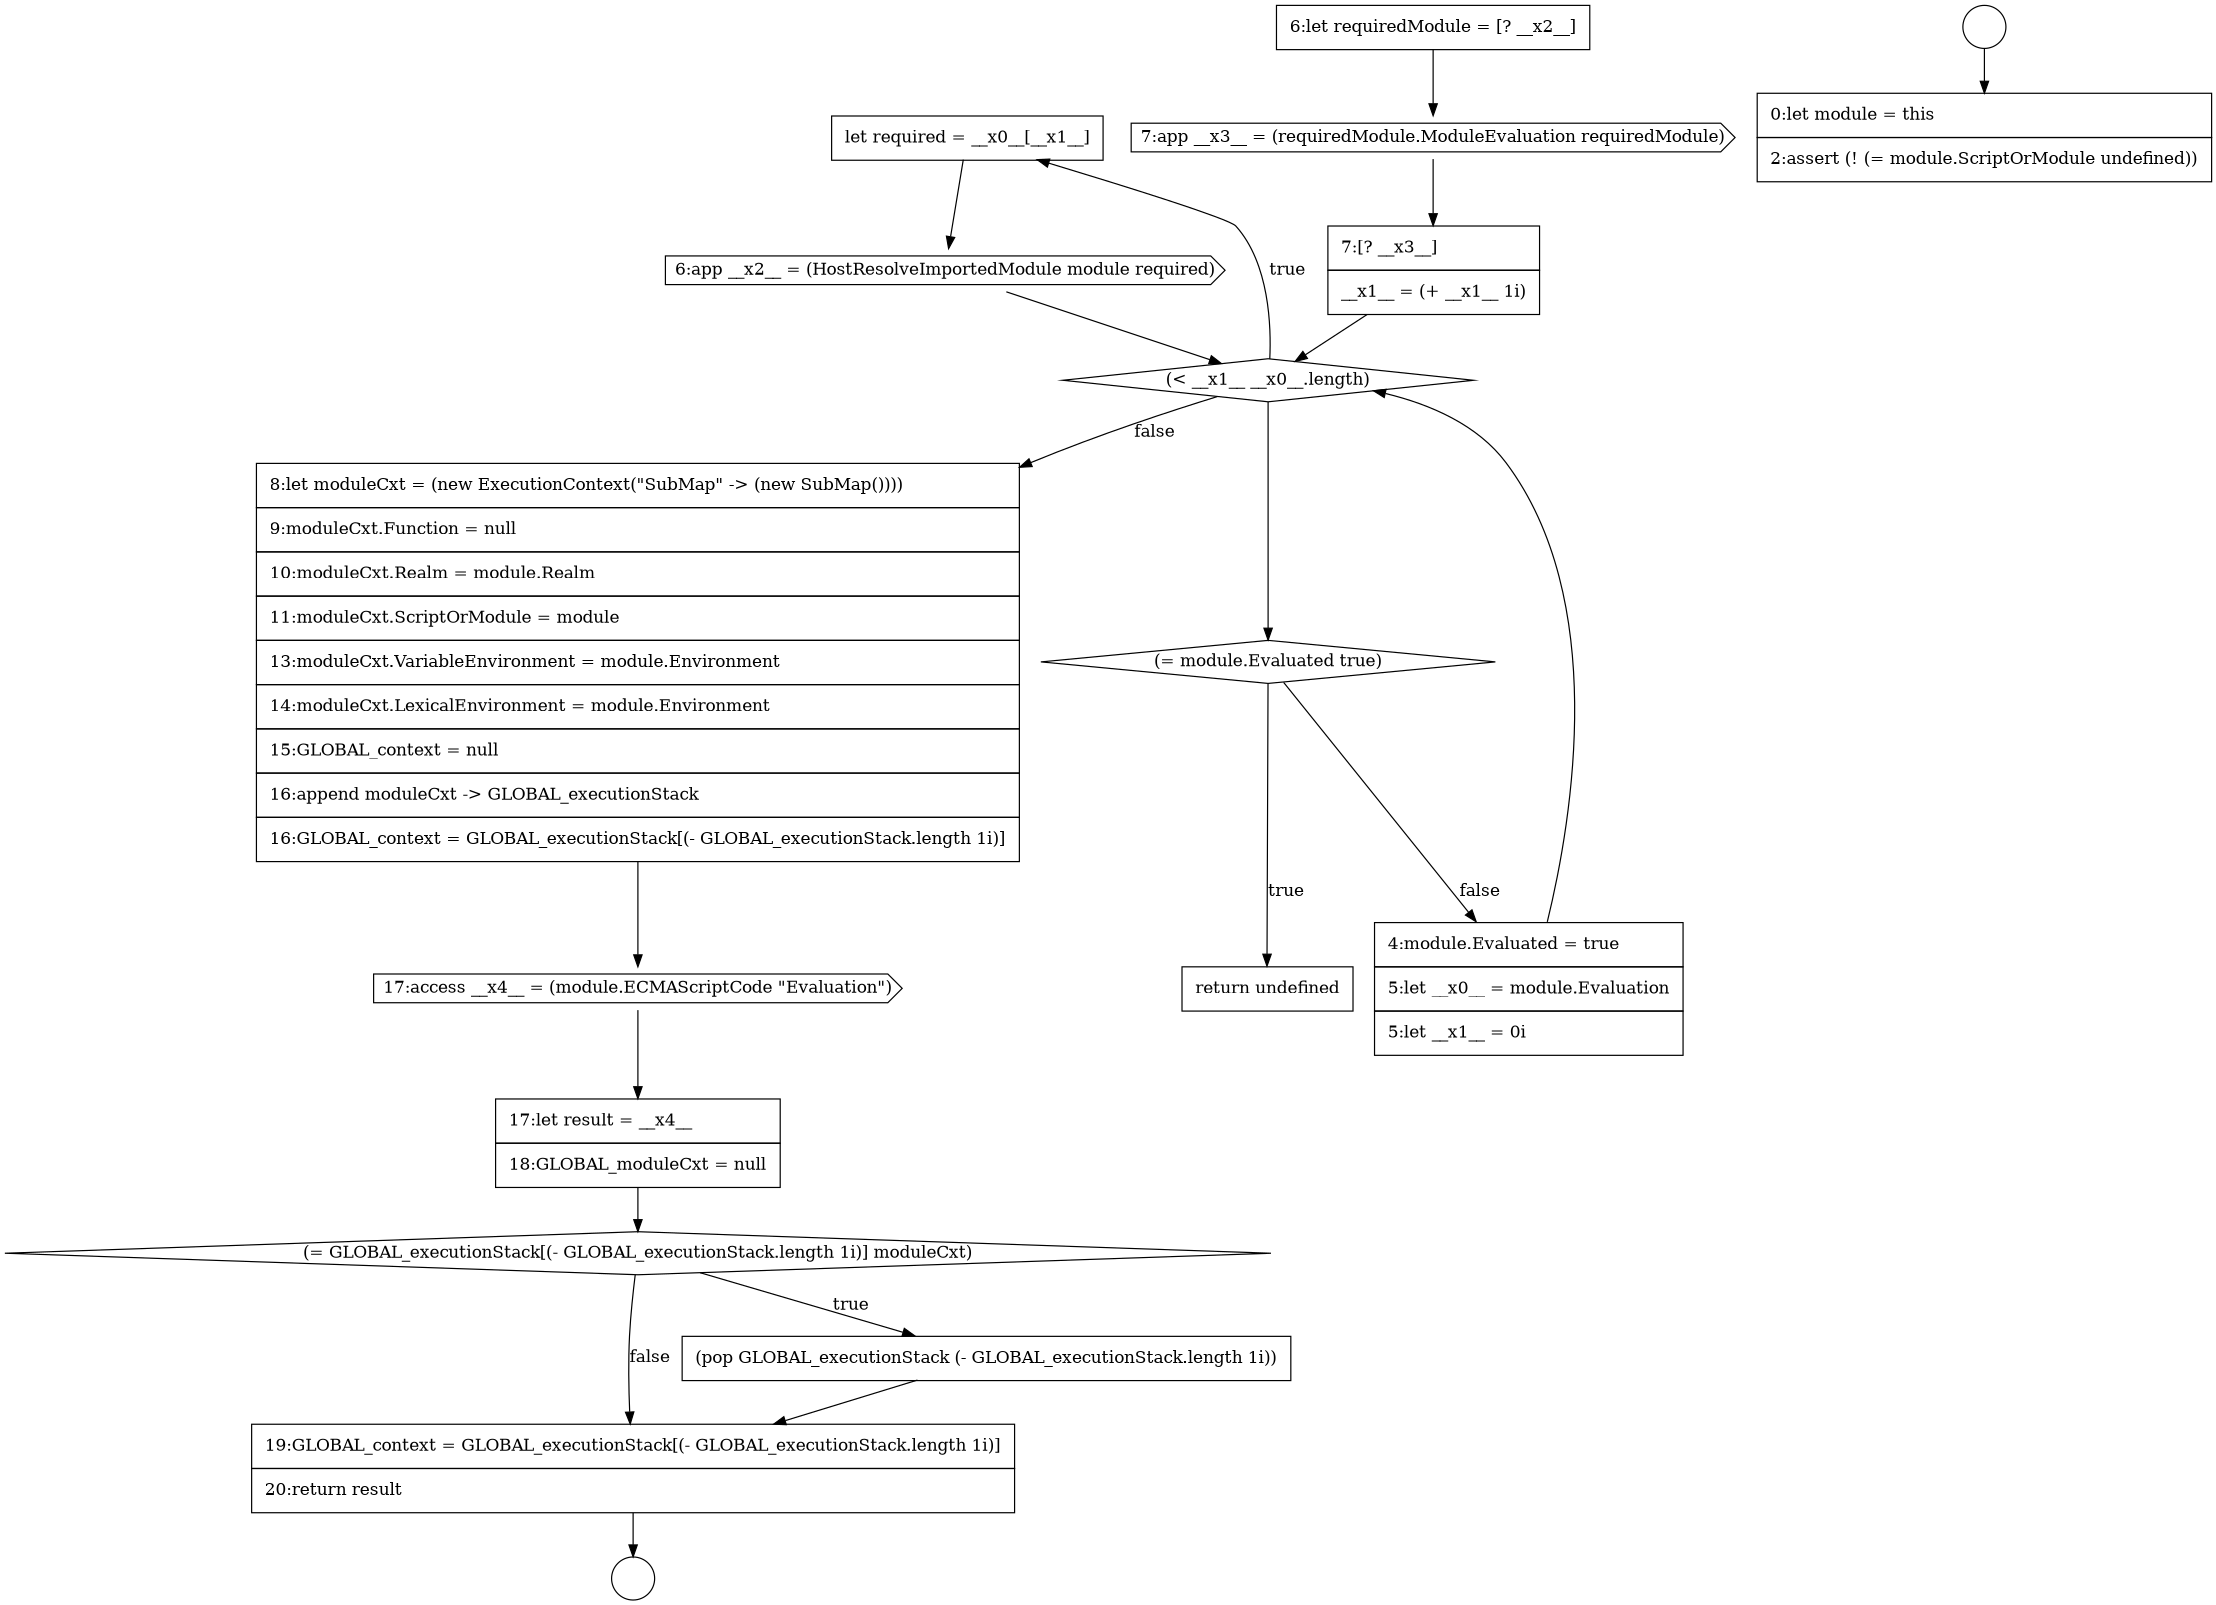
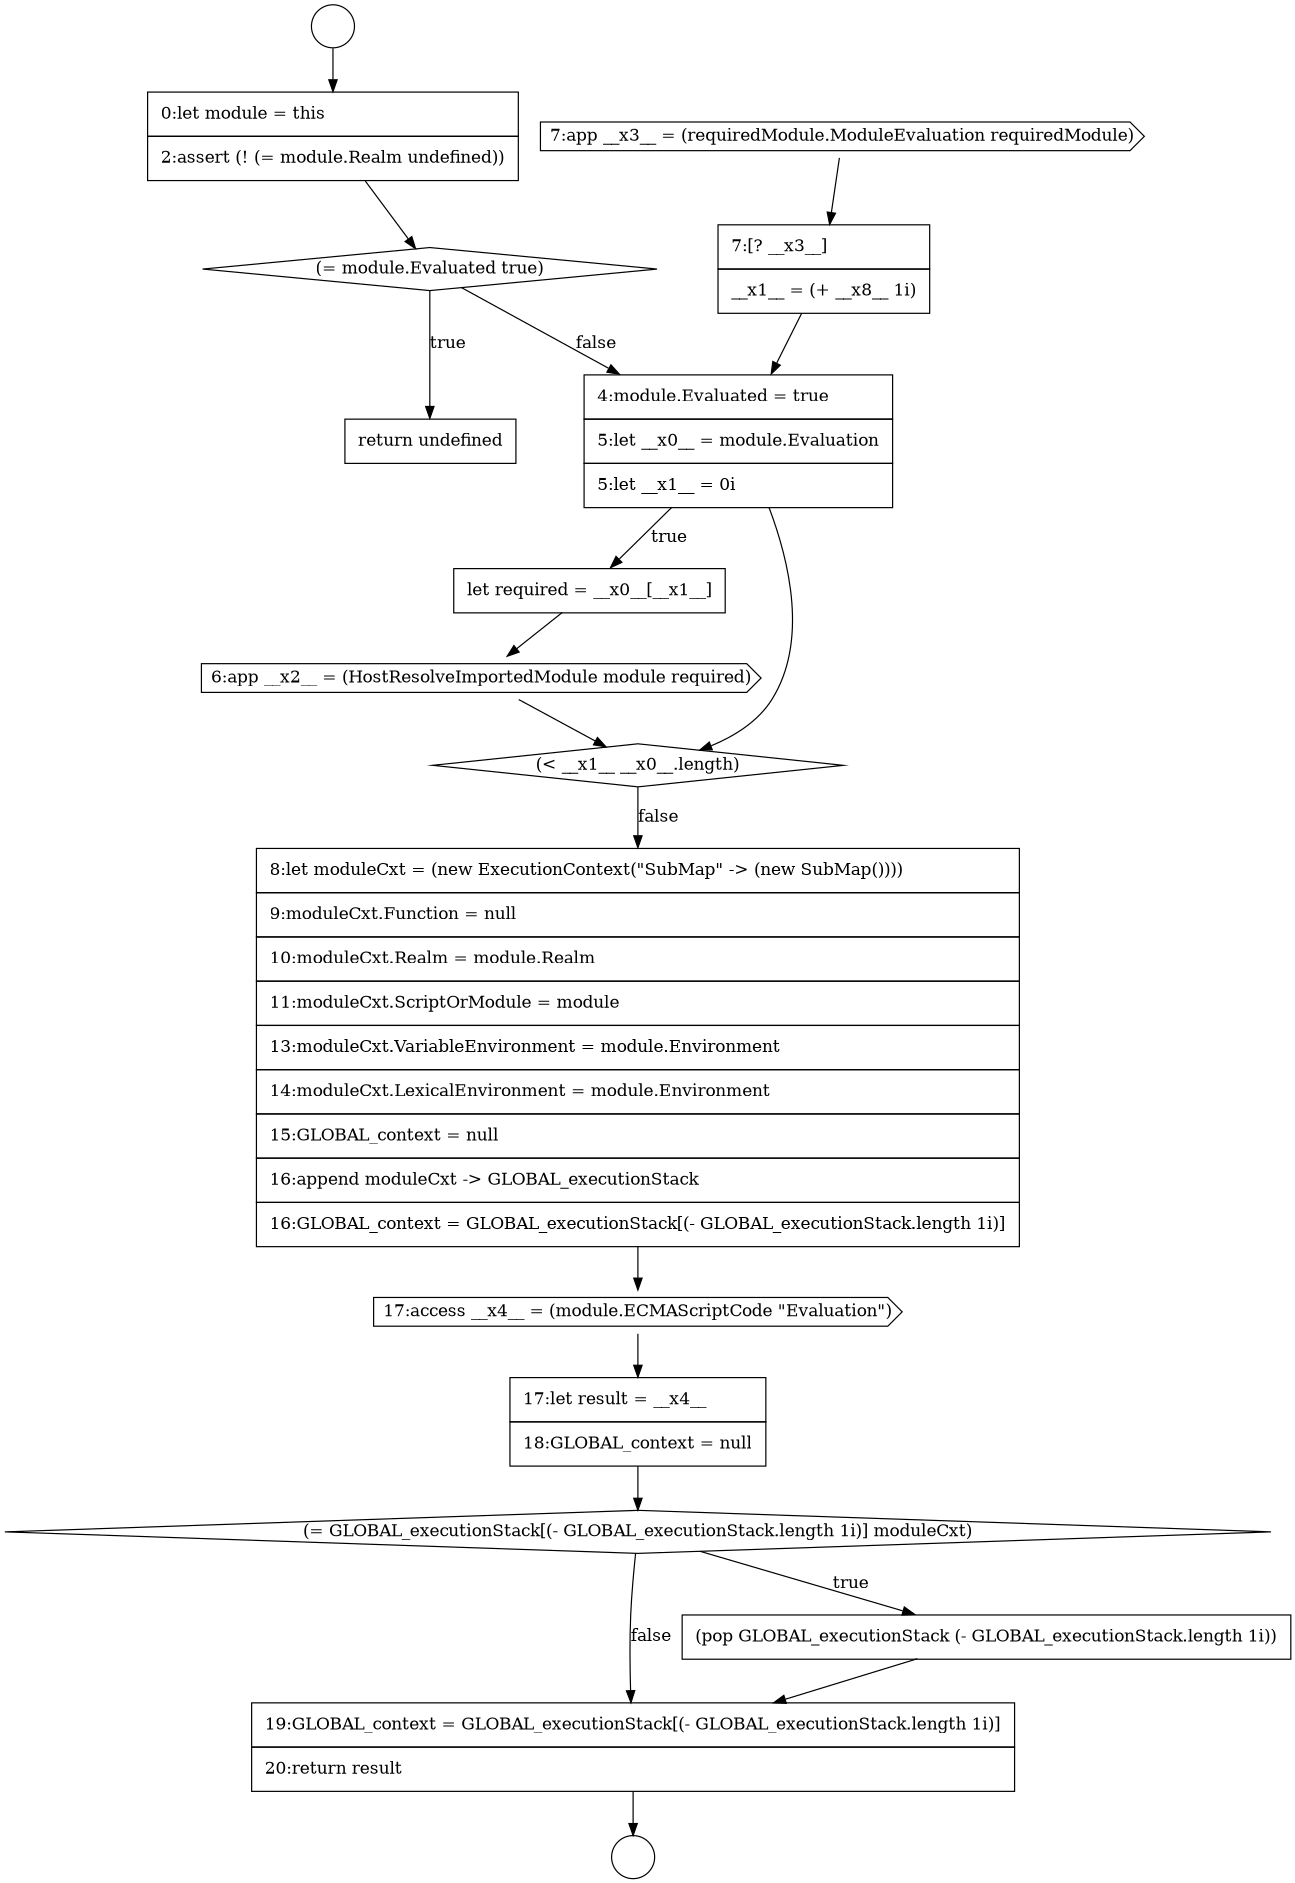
(1433, 27) -> none
(1984, 159) -> (333, 158)
(1210, 215) -> (646, 533)
(1434, 292) -> (824, 291)
(1336, 335) -> (789, 338)
(1268, 515) -> (387, 210)
(638, 1165) -> (638, 1443)
